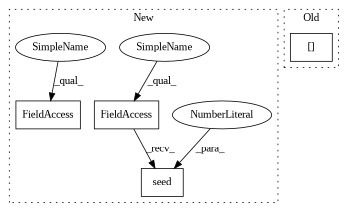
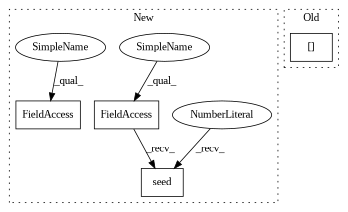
(210, 149) -> (210, 149)
